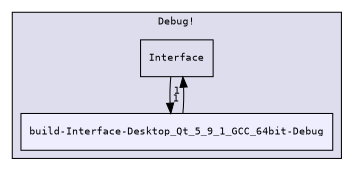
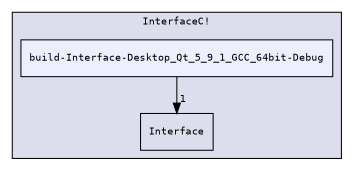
(177, 22) -> (177, 22)
(170, 90) -> none
